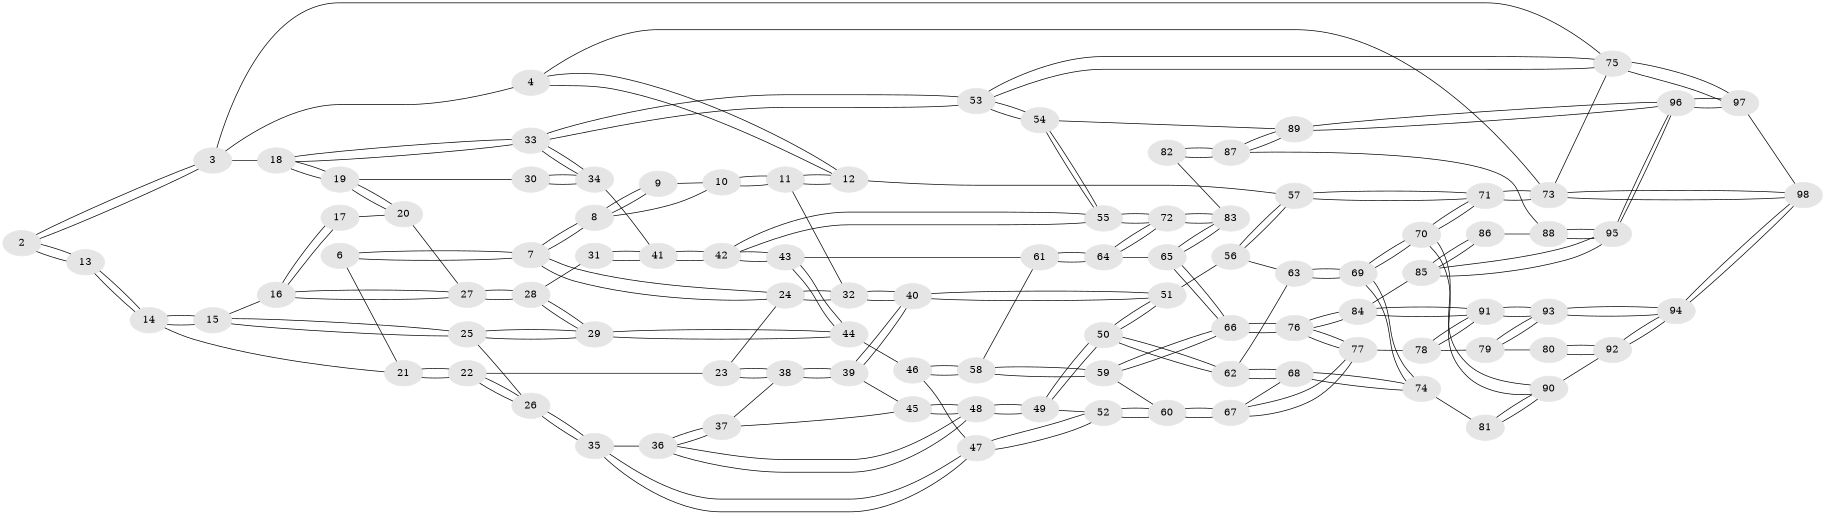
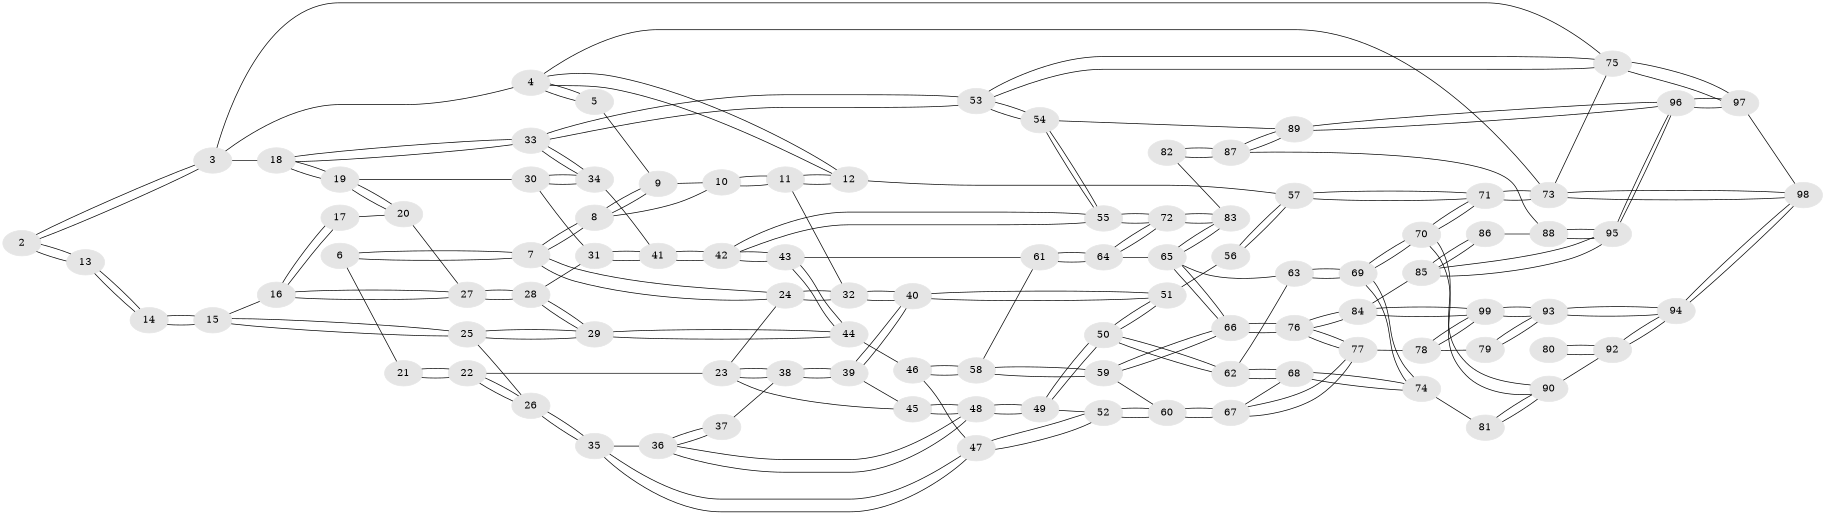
none -> (595, 102)
none -> (561, 219)
(1263, 265) -> (1228, 278)
(1485, 312) -> (1485, 312)
(1517, 350) -> none
(273, 357) -> none
(818, 421) -> (814, 402)
